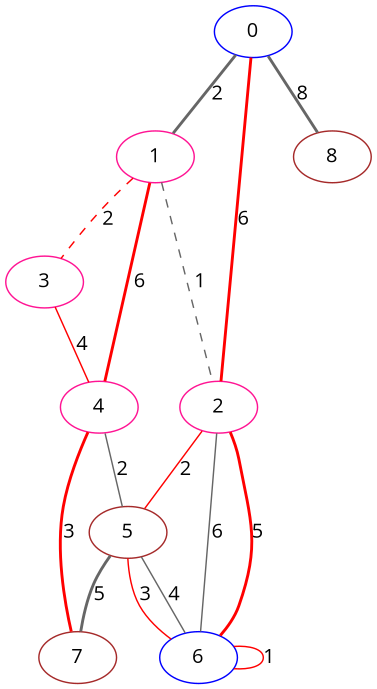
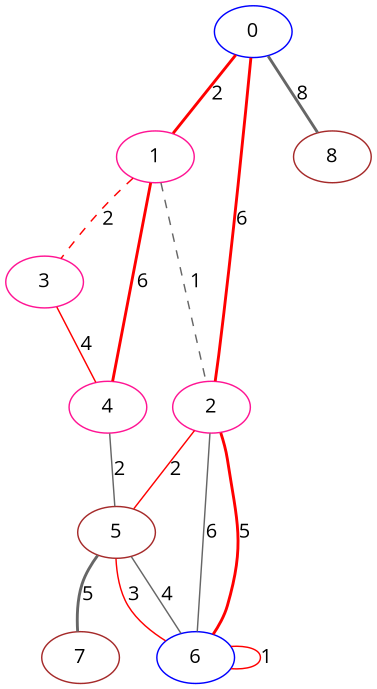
(204, 94) -> (204, 94)
(61, 530) -> none
